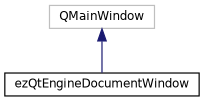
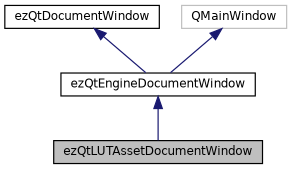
none -> (82, 17)
none -> (158, 152)
